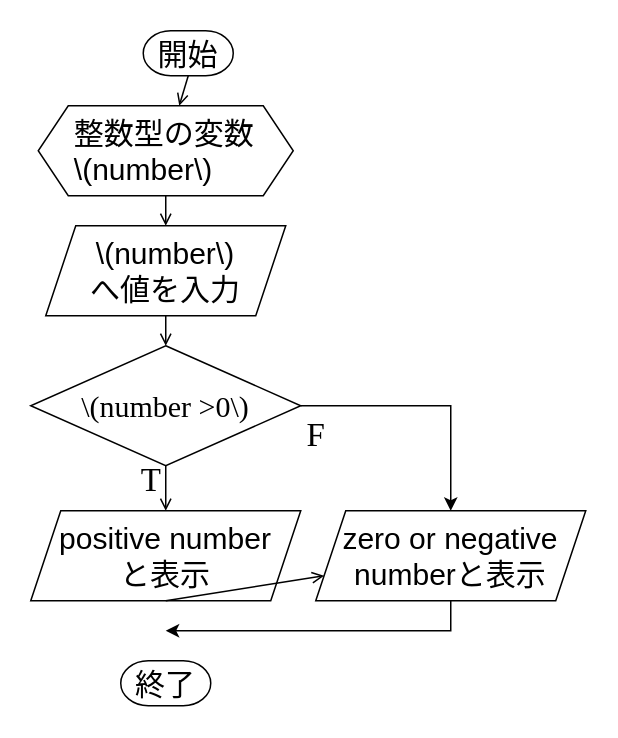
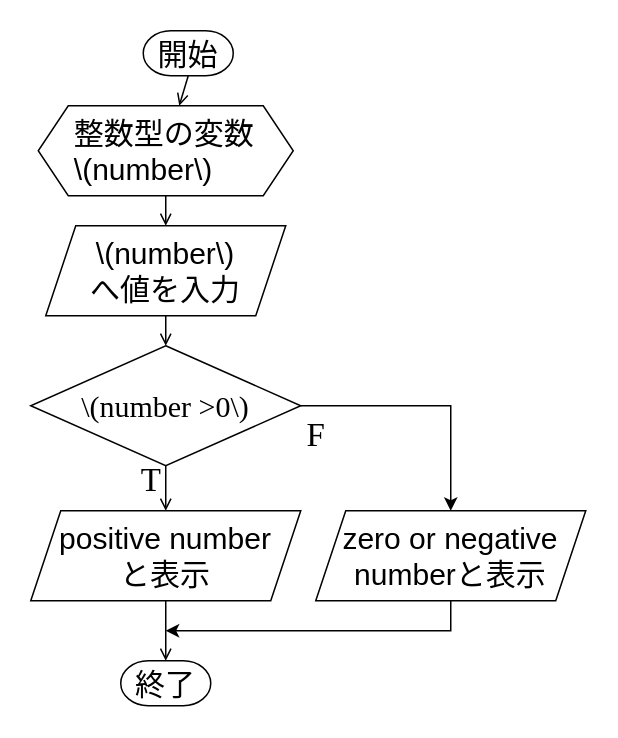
(243, 589) -> (166, 629)
